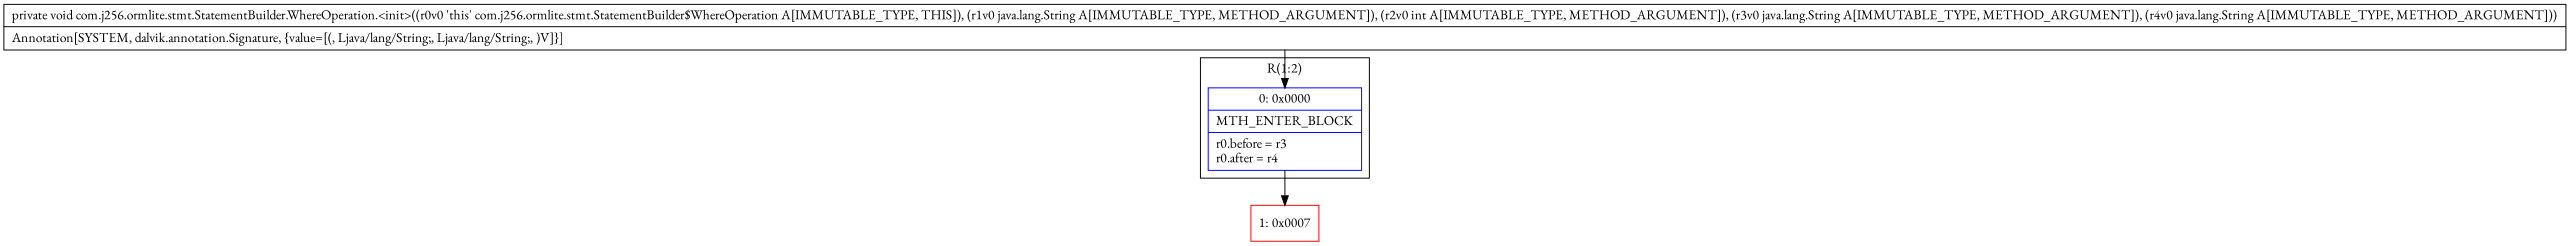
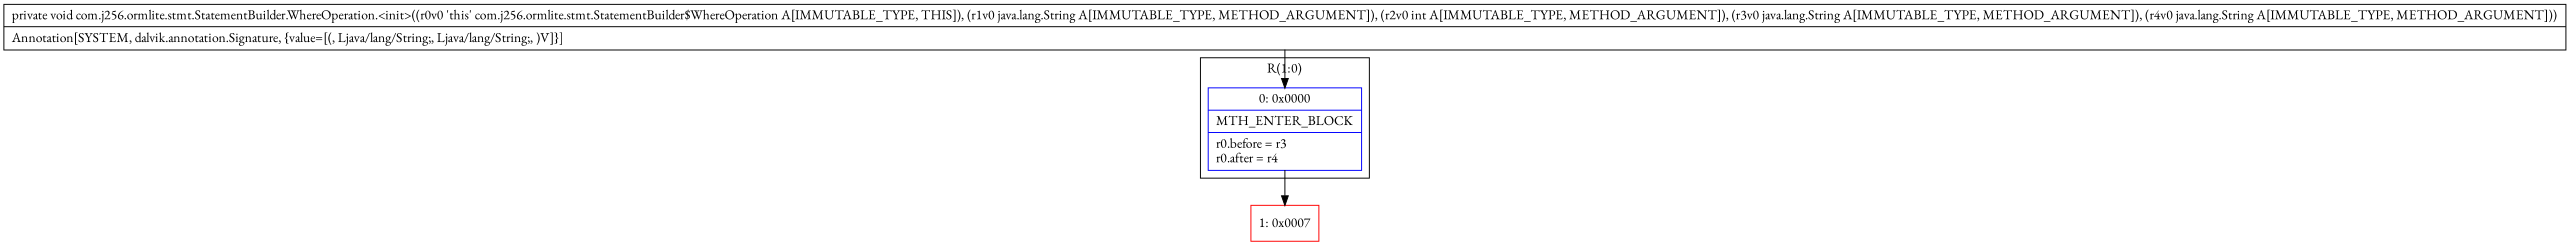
(1285, 69) -> (1285, 69)
